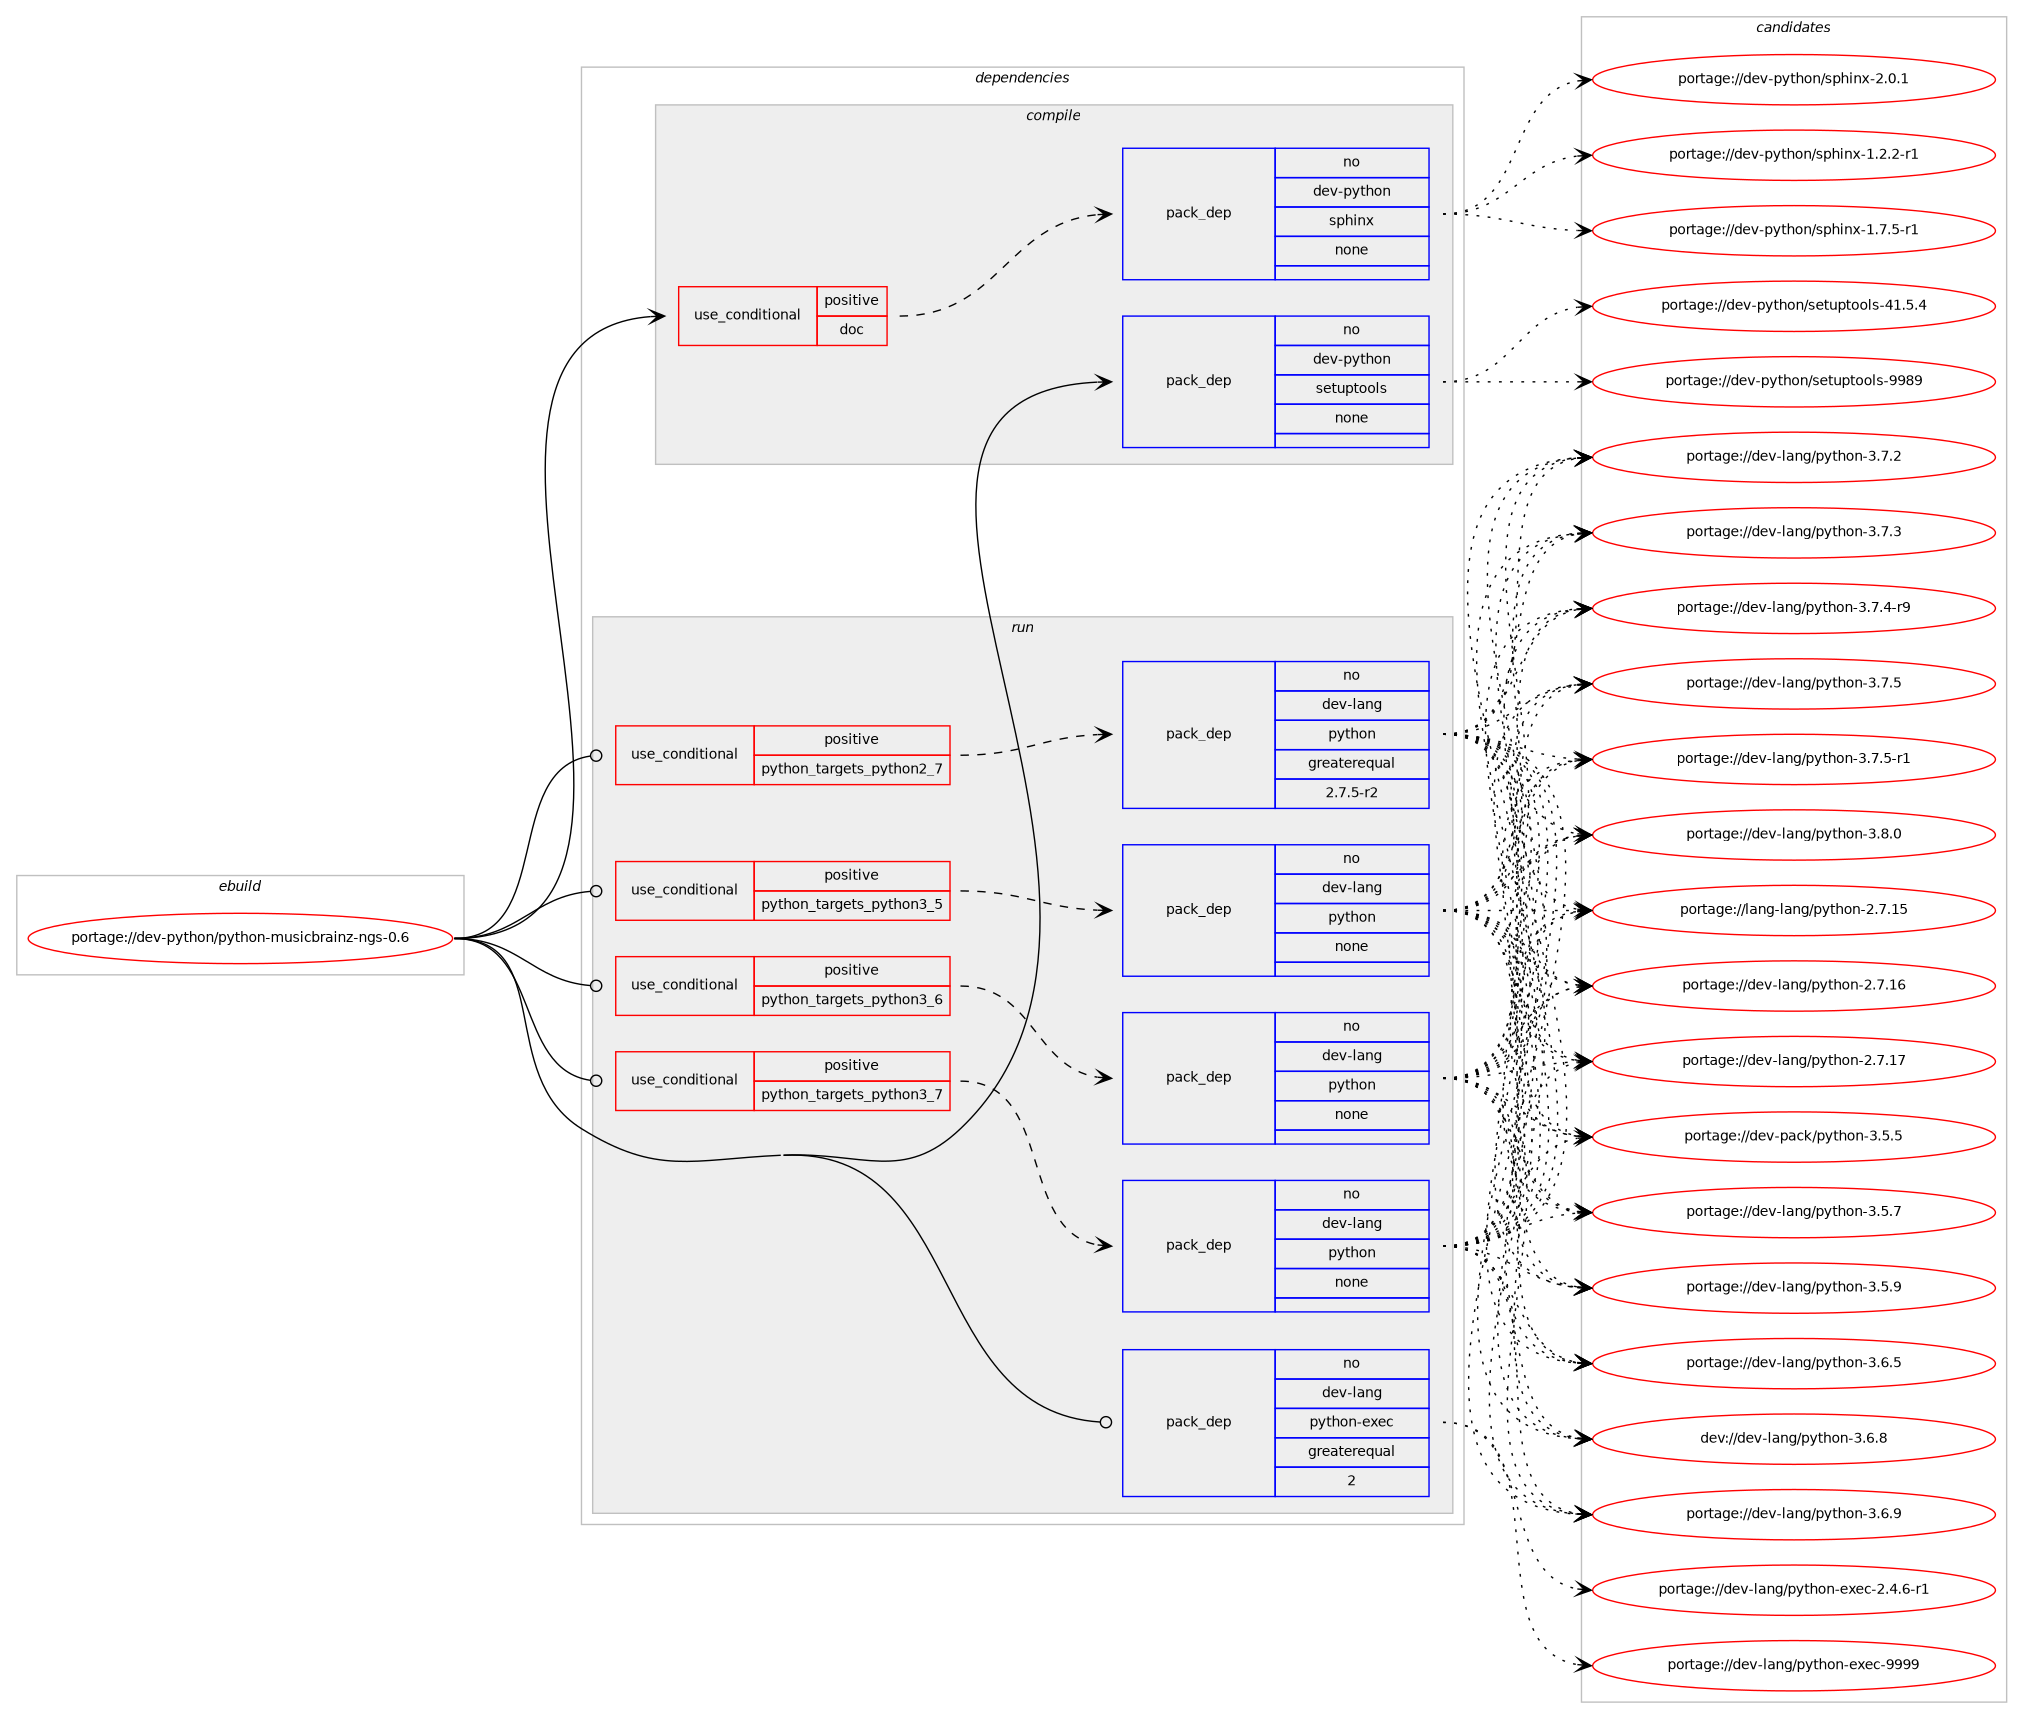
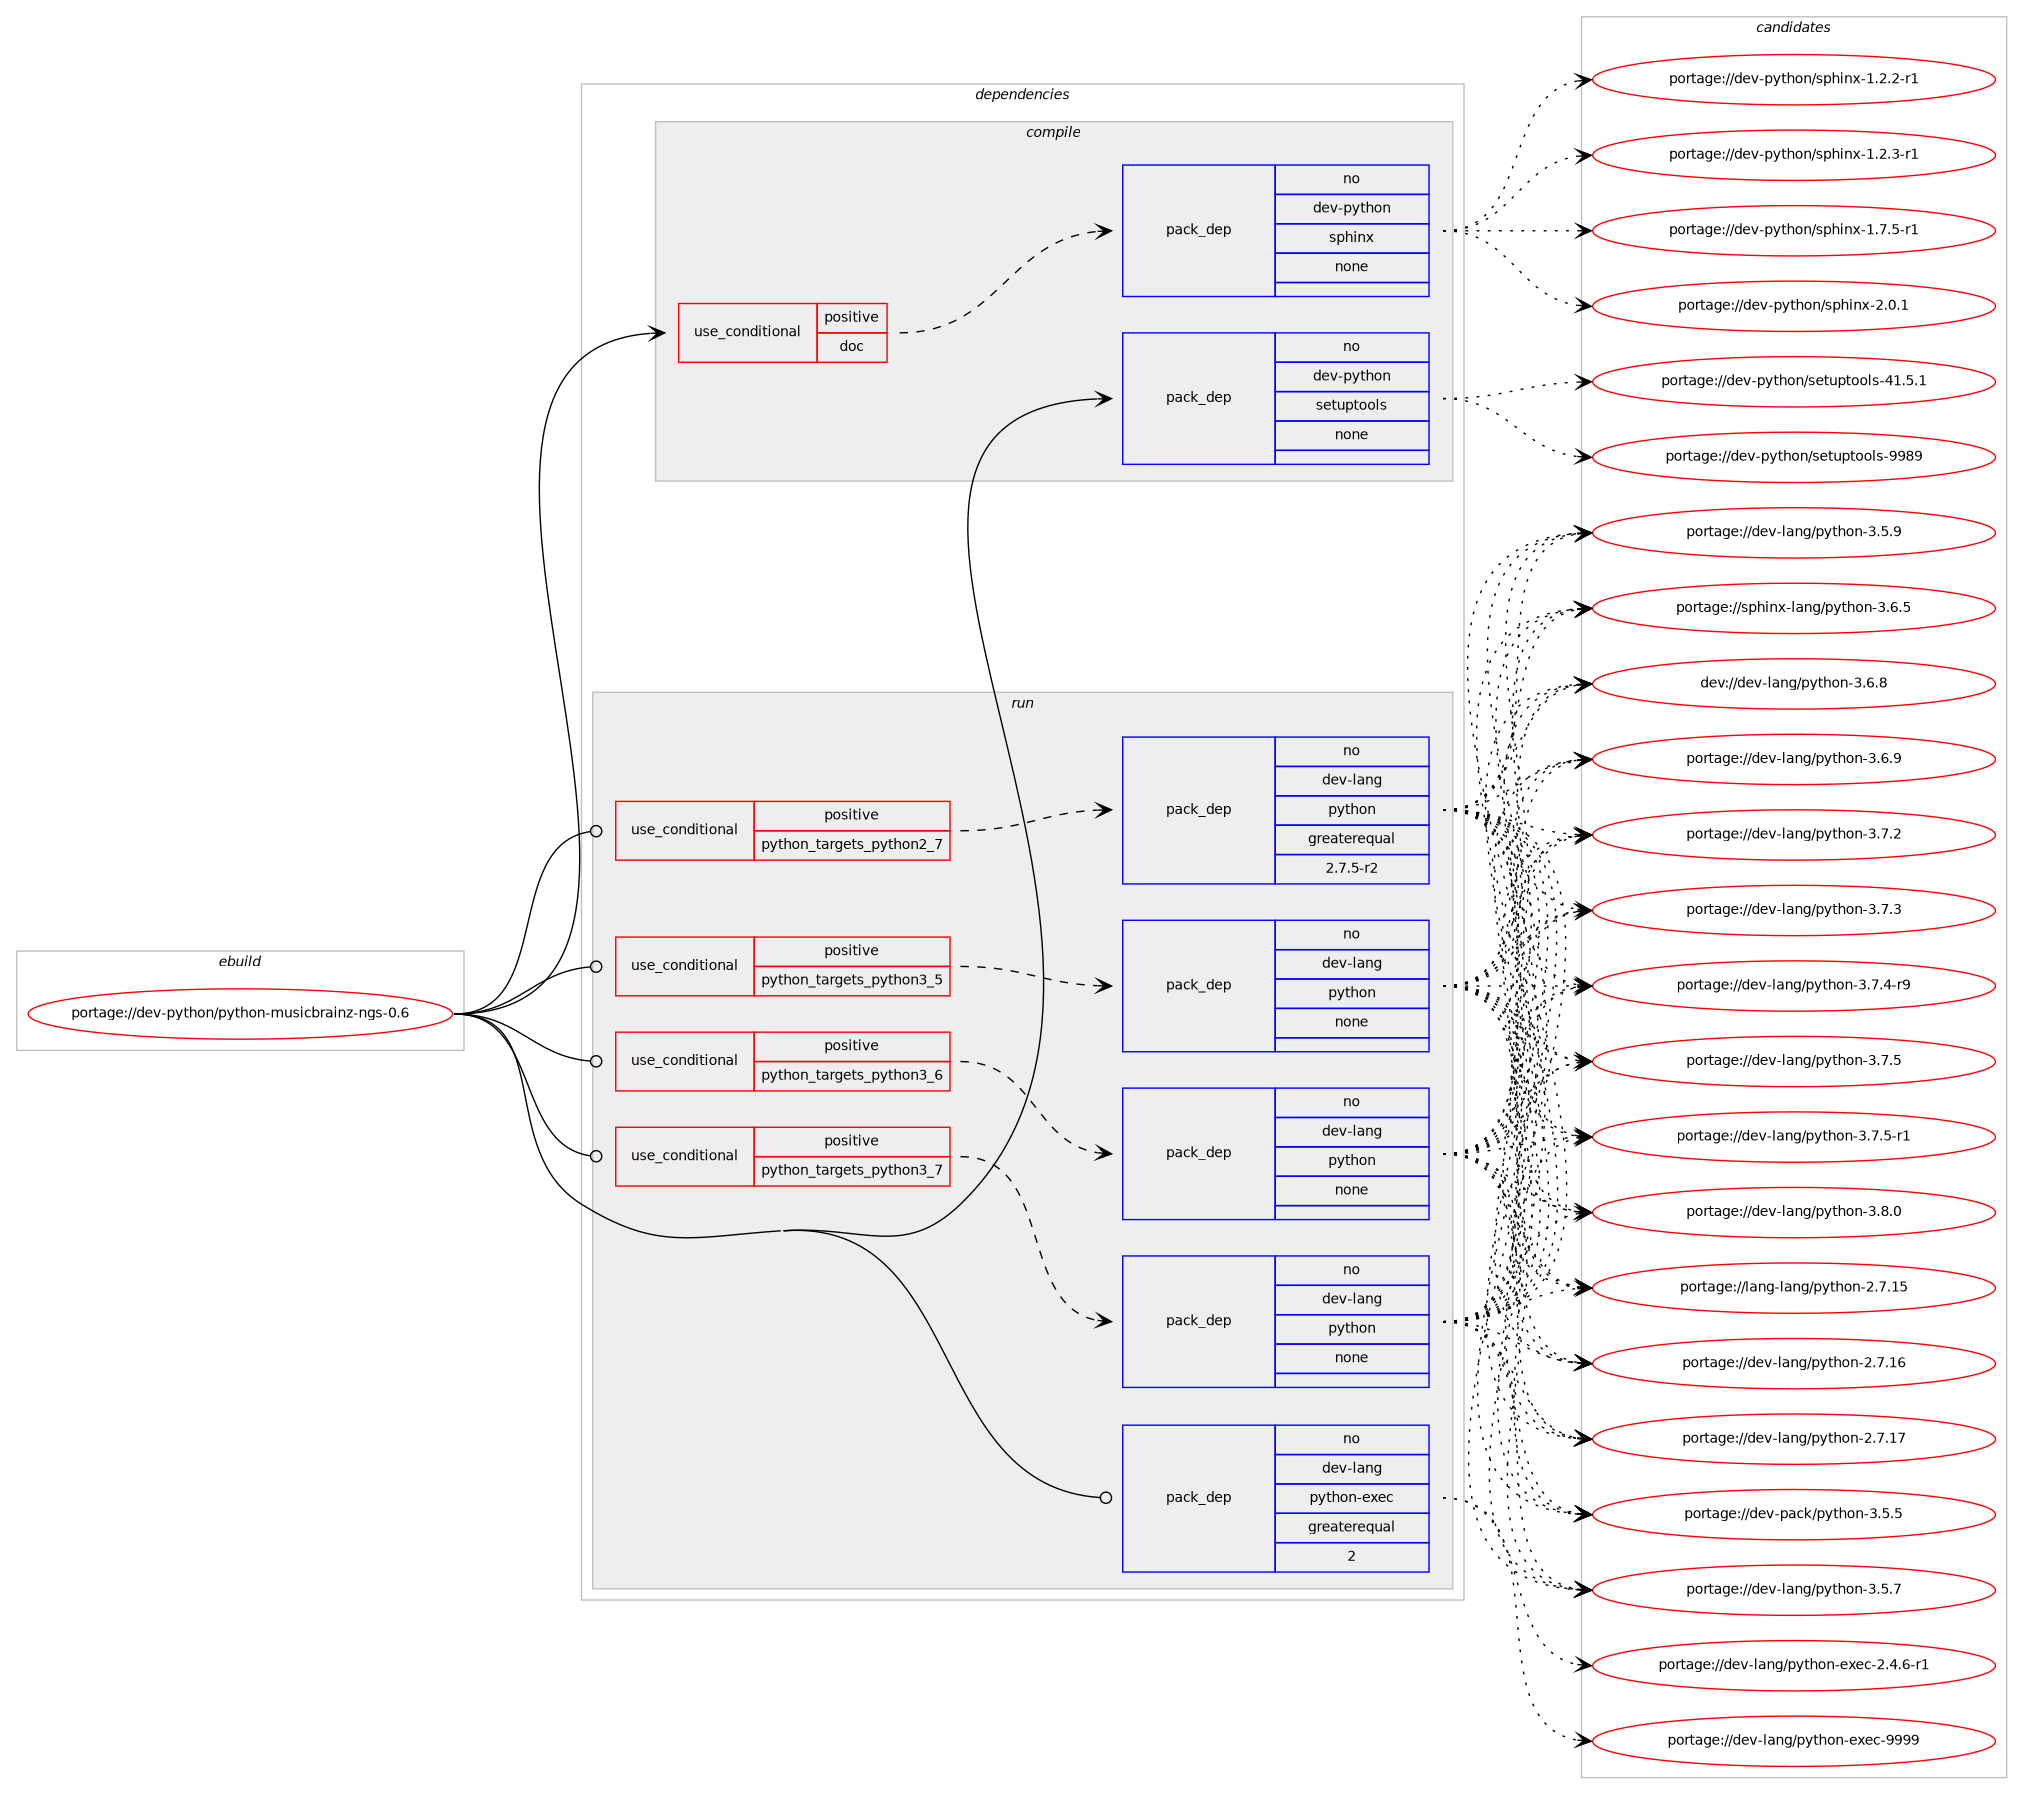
none -> (1794, 155)
(1794, 306) -> (1794, 382)
(1794, 1364) -> (1794, 608)
